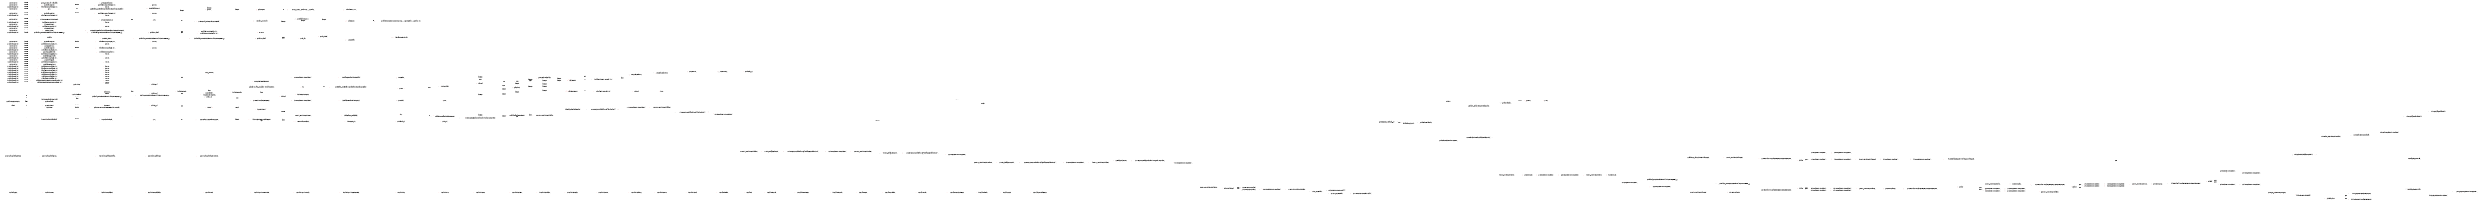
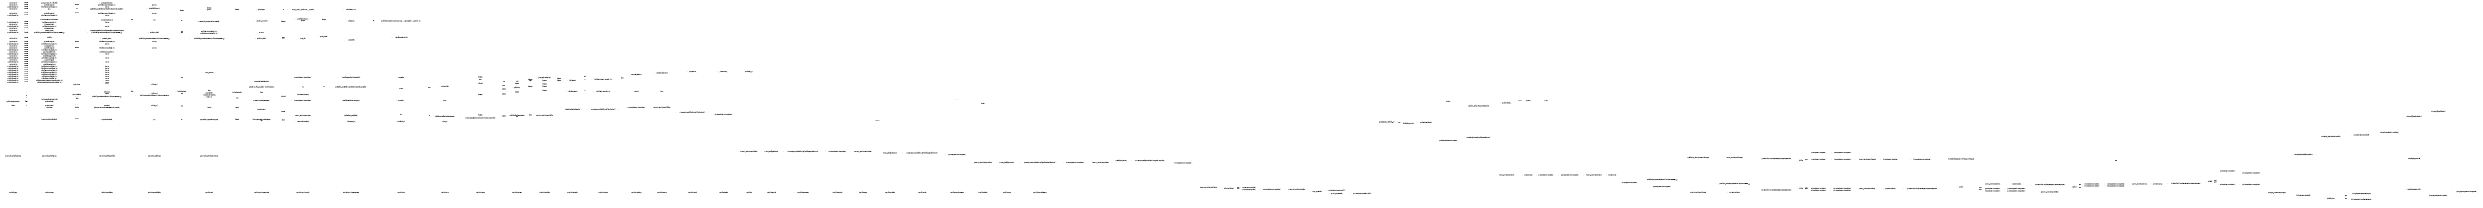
(13, 19) -> none
none -> (13, 38)
